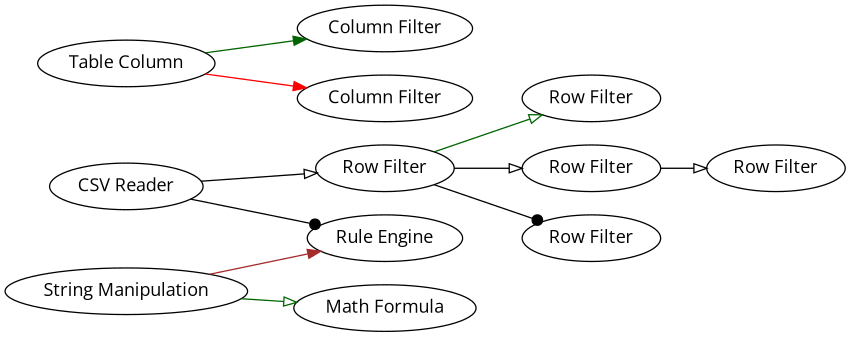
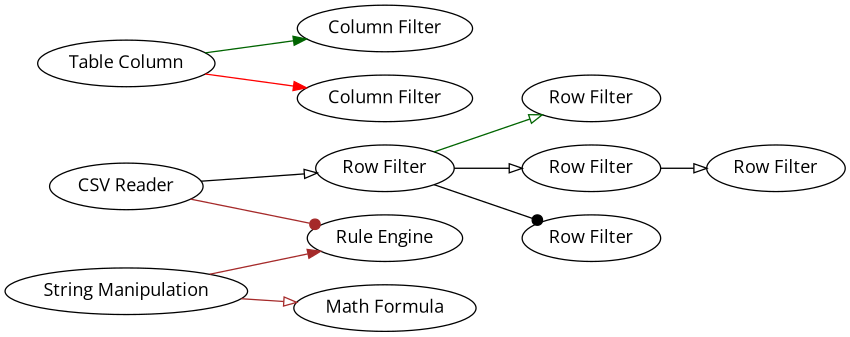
(250, 211) -> (250, 211)
(263, 300) -> (263, 300)
